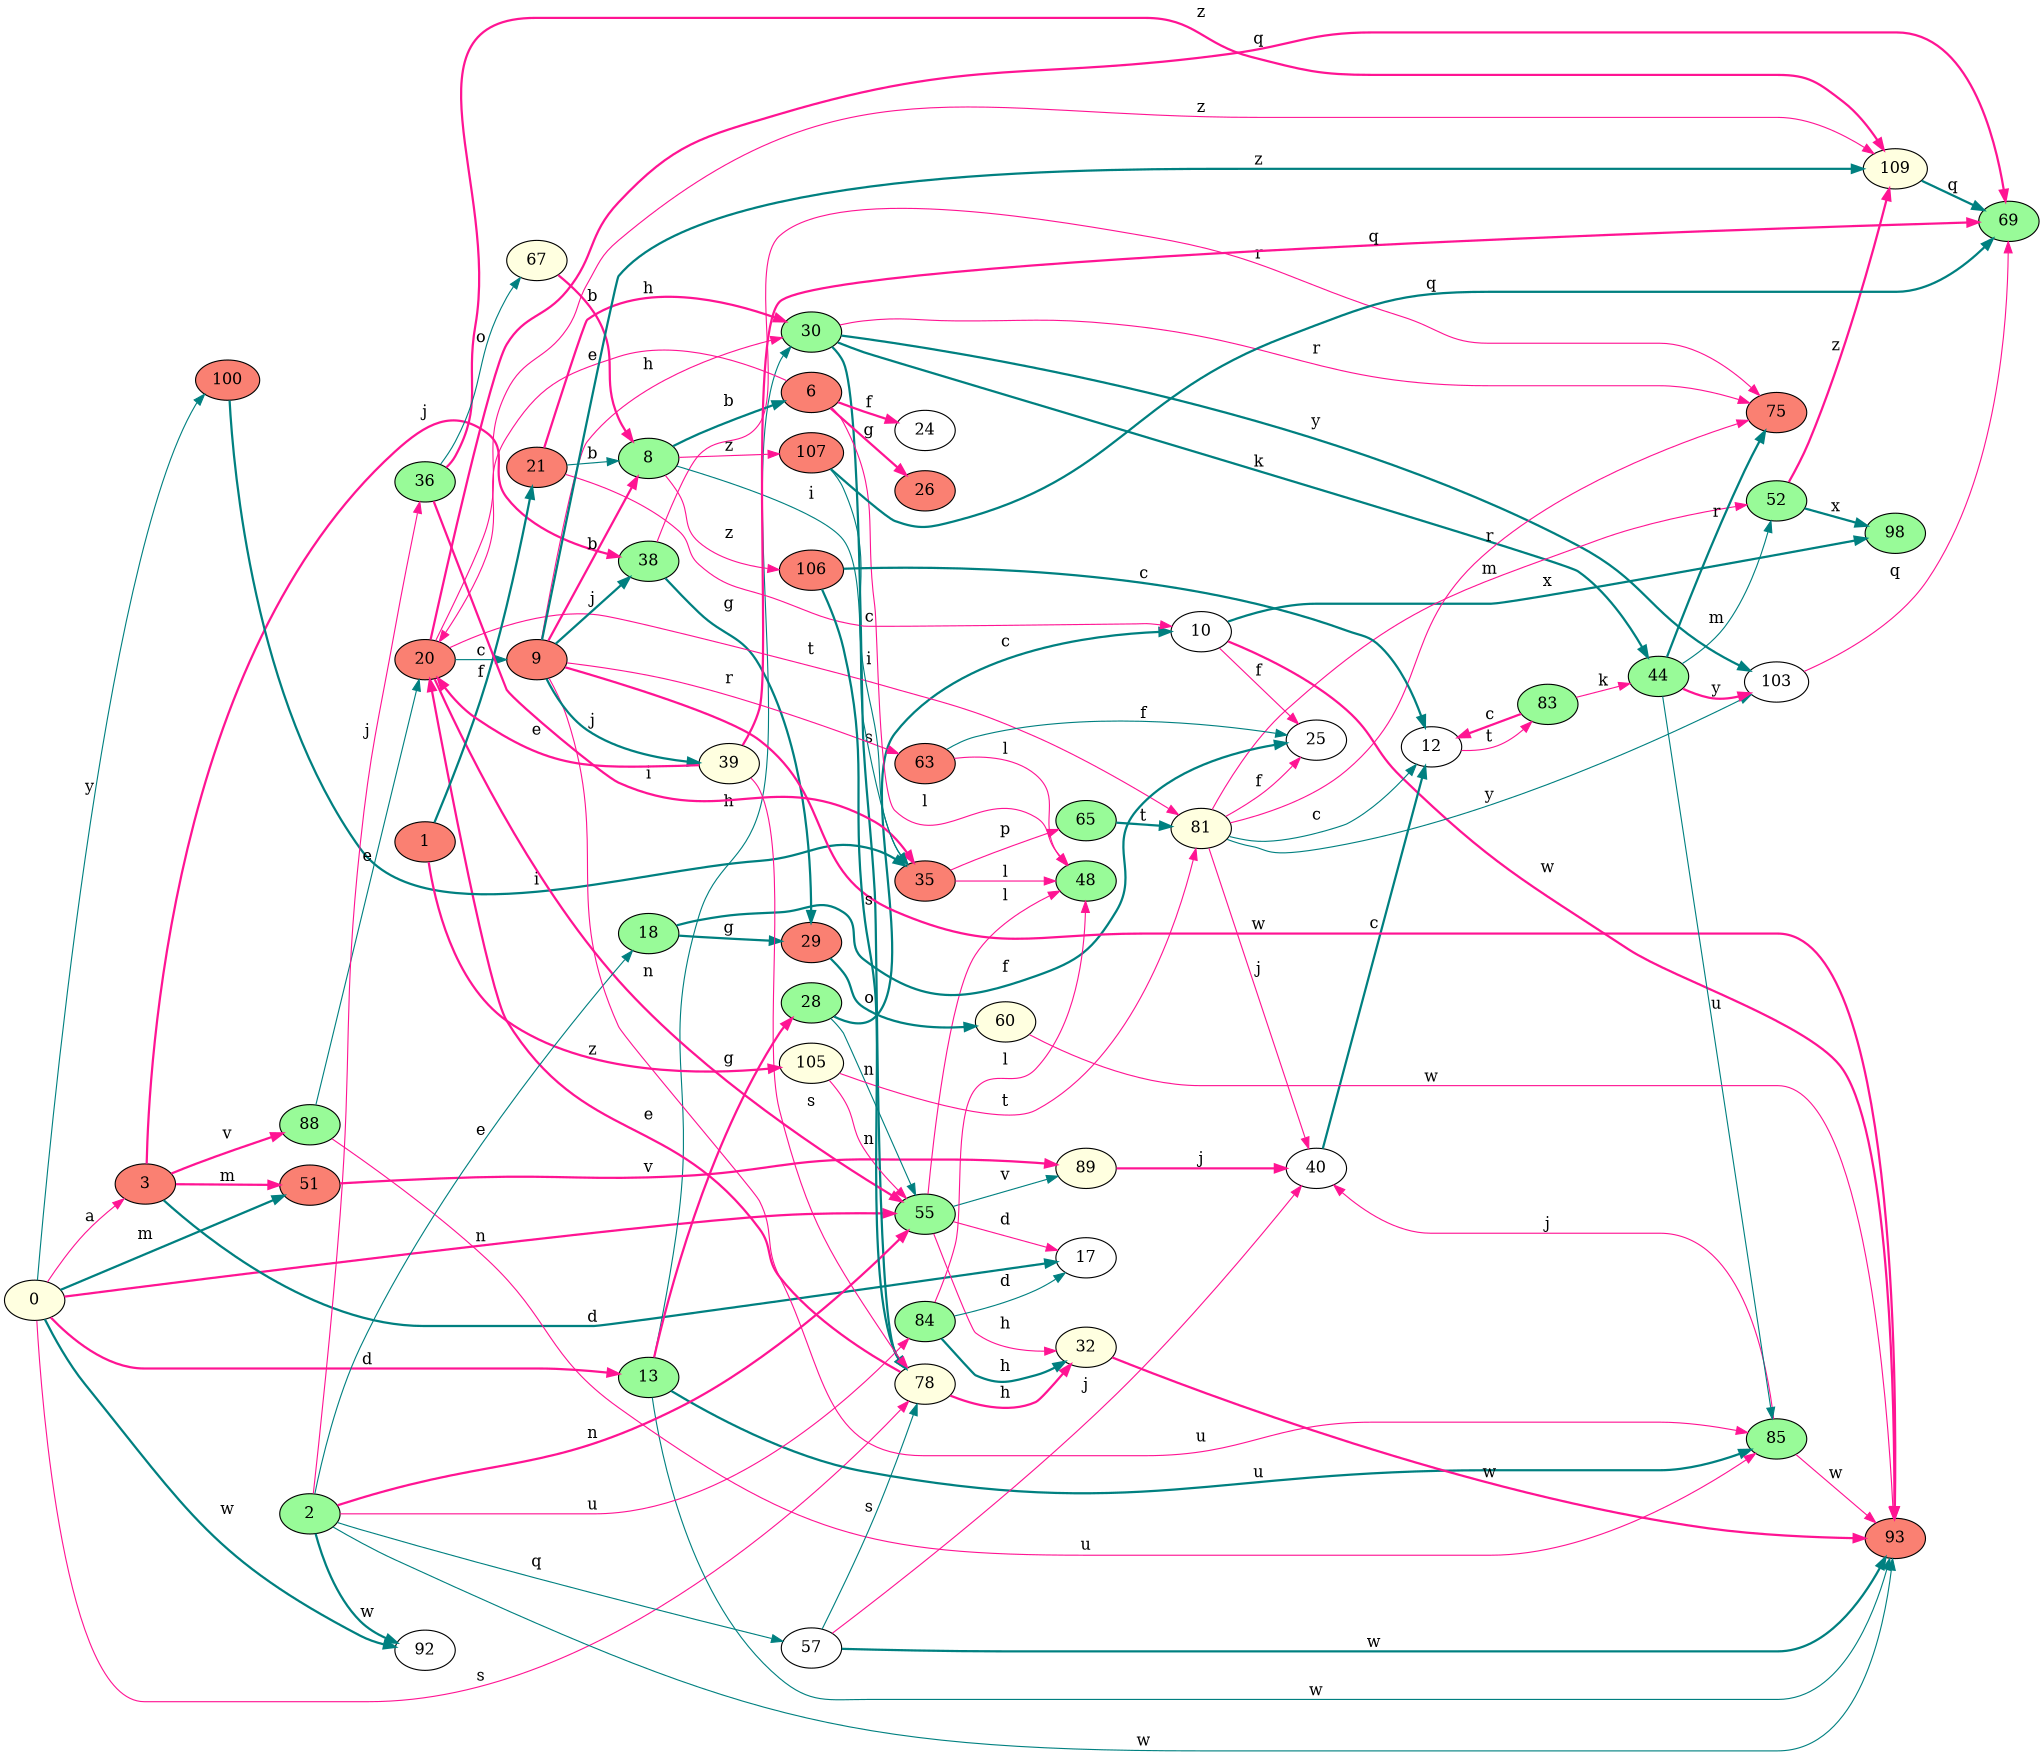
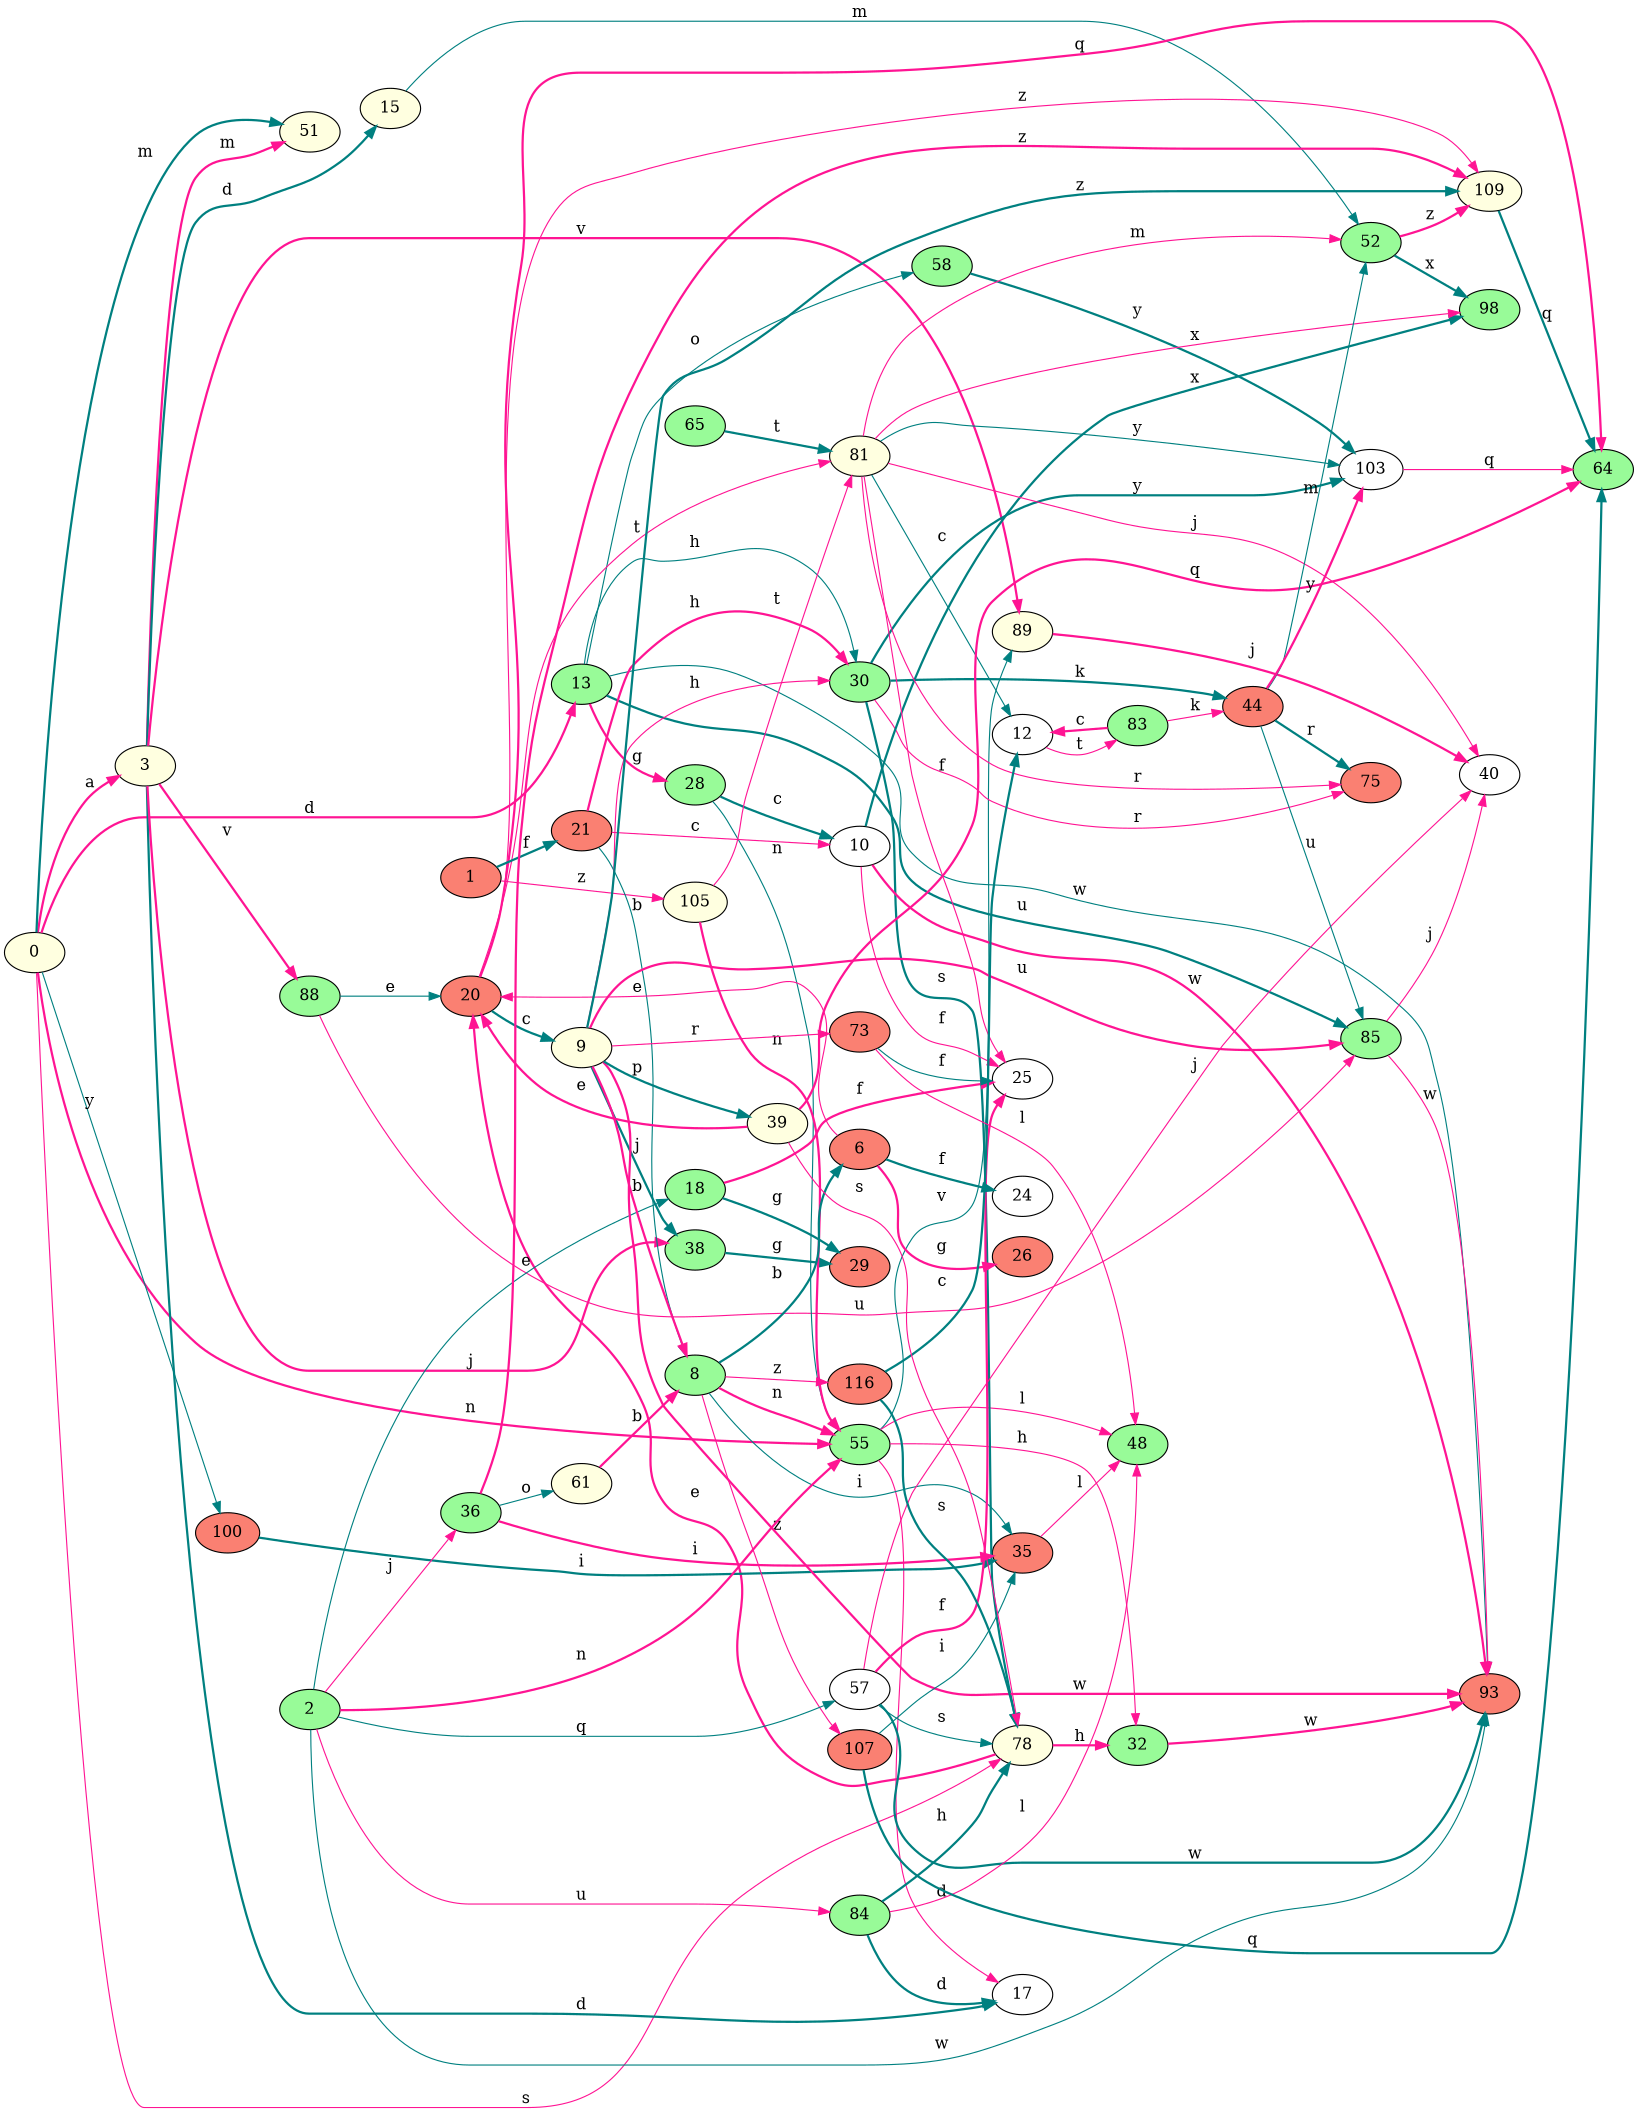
none -> (390, 108)
(2009, 221) -> (1603, 470)
(1098, 228) -> none
(537, 261) -> (582, 1484)
none -> (942, 266)
none -> (1154, 351)
(862, 411) -> (934, 1175)
(811, 570) -> (860, 1384)
(475, 660) -> (522, 1029)
(537, 660) -> (582, 1048)
(1659, 676) -> (1253, 707)
(879, 703) -> none
(593, 722) -> (638, 1068)
(925, 764) -> (860, 1032)
(999, 851) -> none
(1372, 963) -> none
(606, 965) -> (770, 1411)
(1017, 982) -> (843, 1112)
(1006, 1022) -> none
(546, 1042) -> (577, 889)
(858, 1138) -> (819, 1167)
(693, 1175) -> (502, 238)
(145, 1184) -> (145, 766)
(310, 1185) -> (310, 132)
(78, 1241) -> (59, 849)
(1007, 1302) -> (911, 1993)
(1086, 1347) -> (1138, 1745)
(991, 1381) -> (952, 1846)
(878, 1446) -> (952, 965)
none -> (982, 1575)
(425, 1650) -> none
